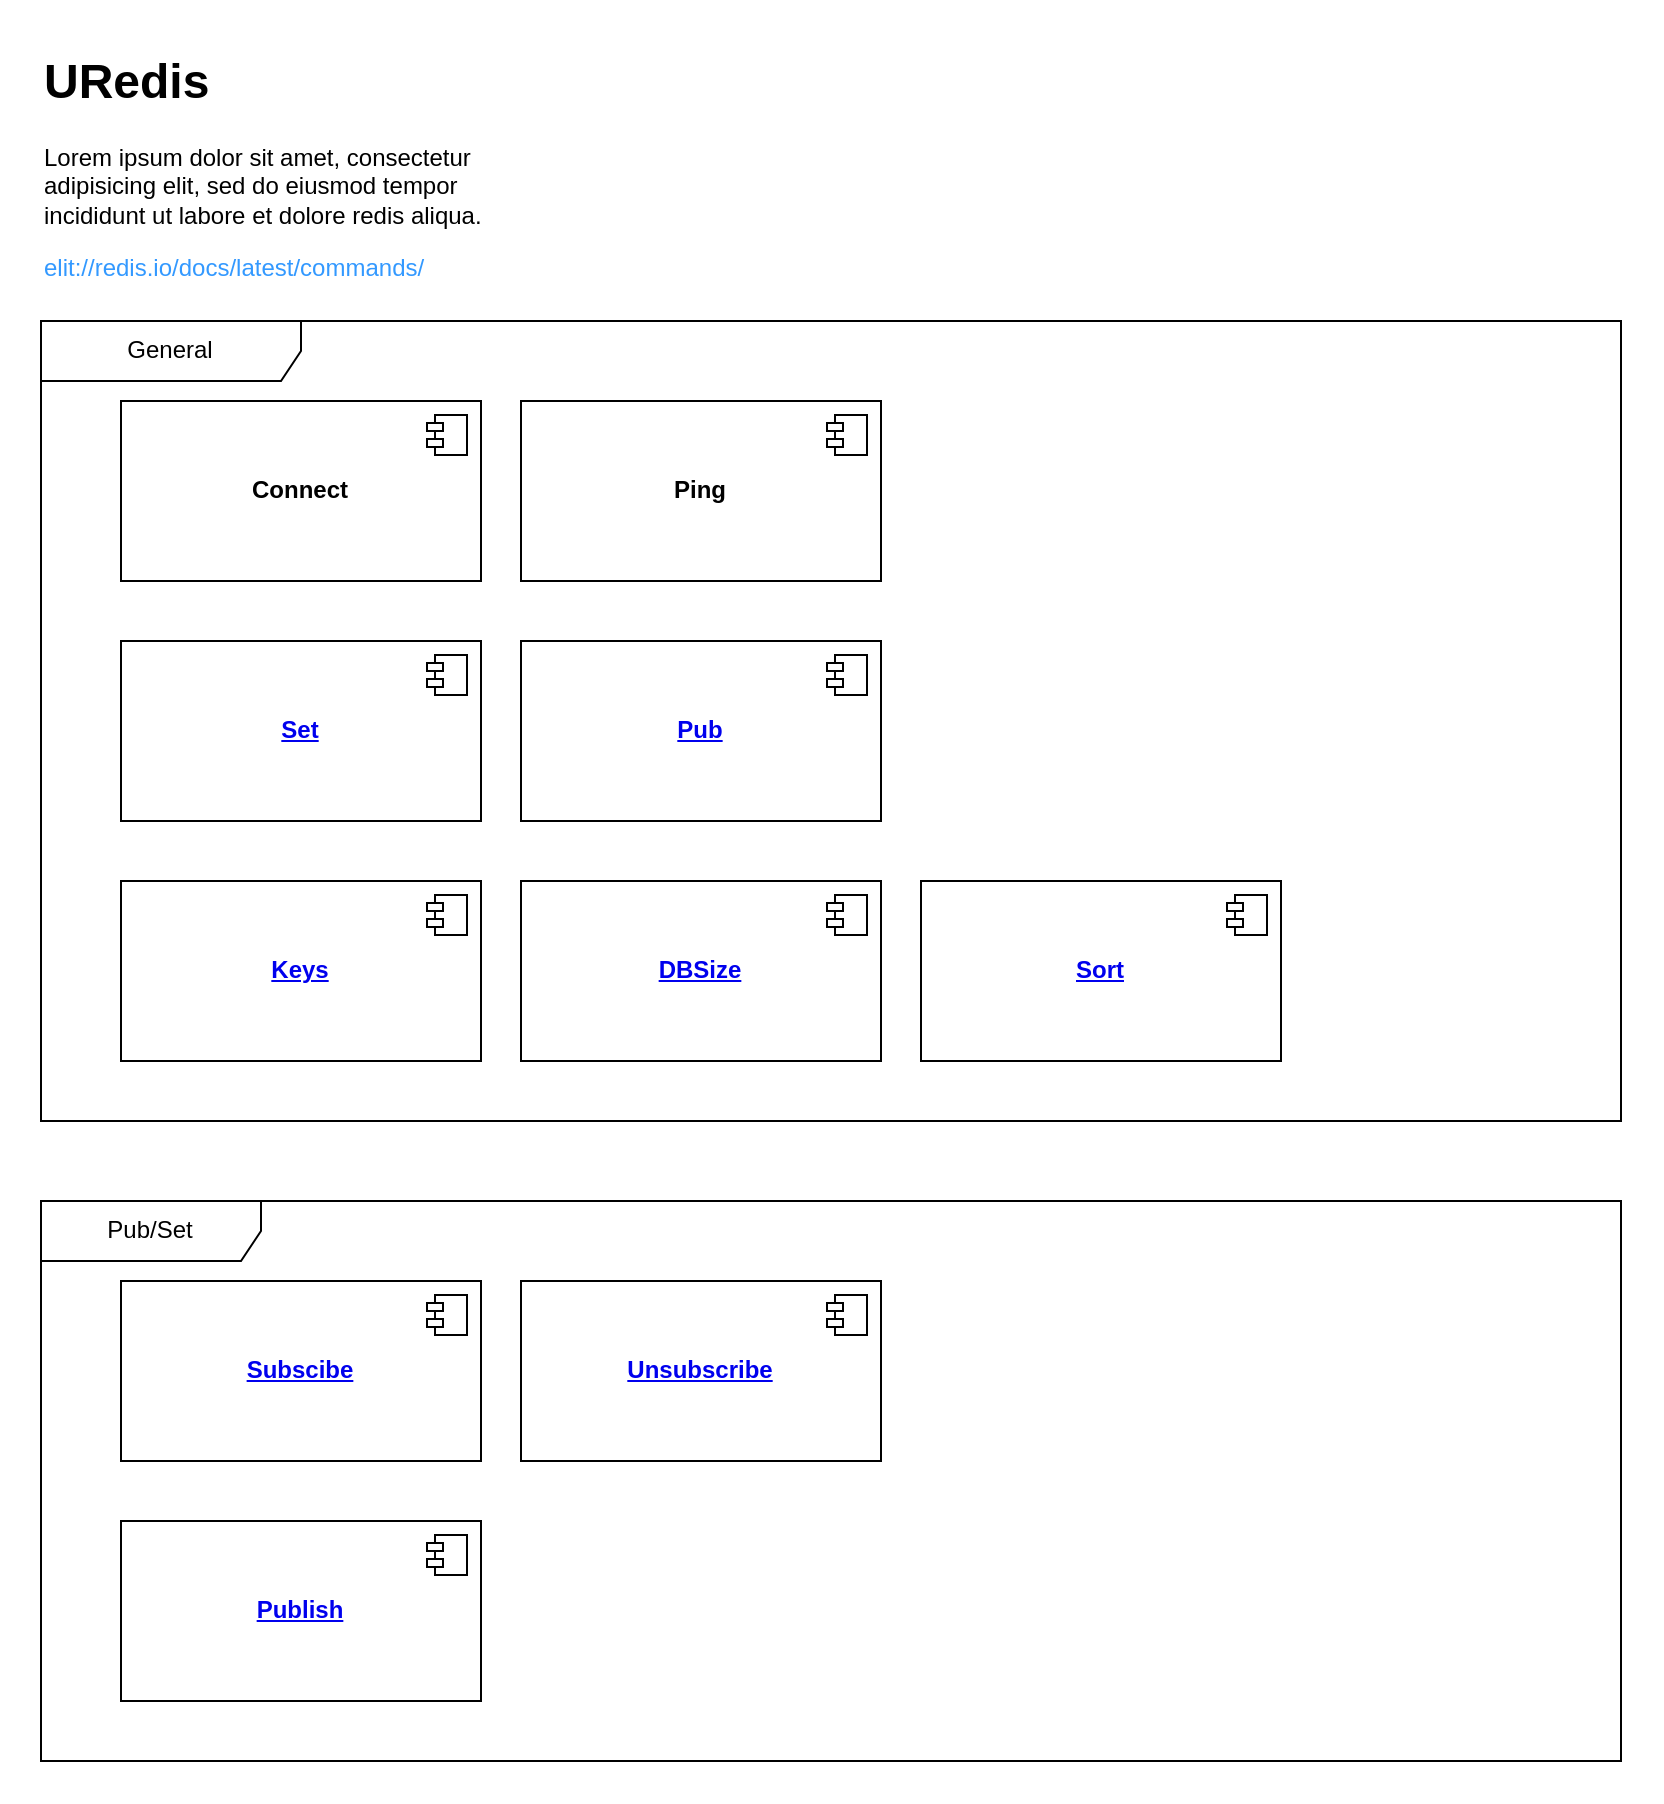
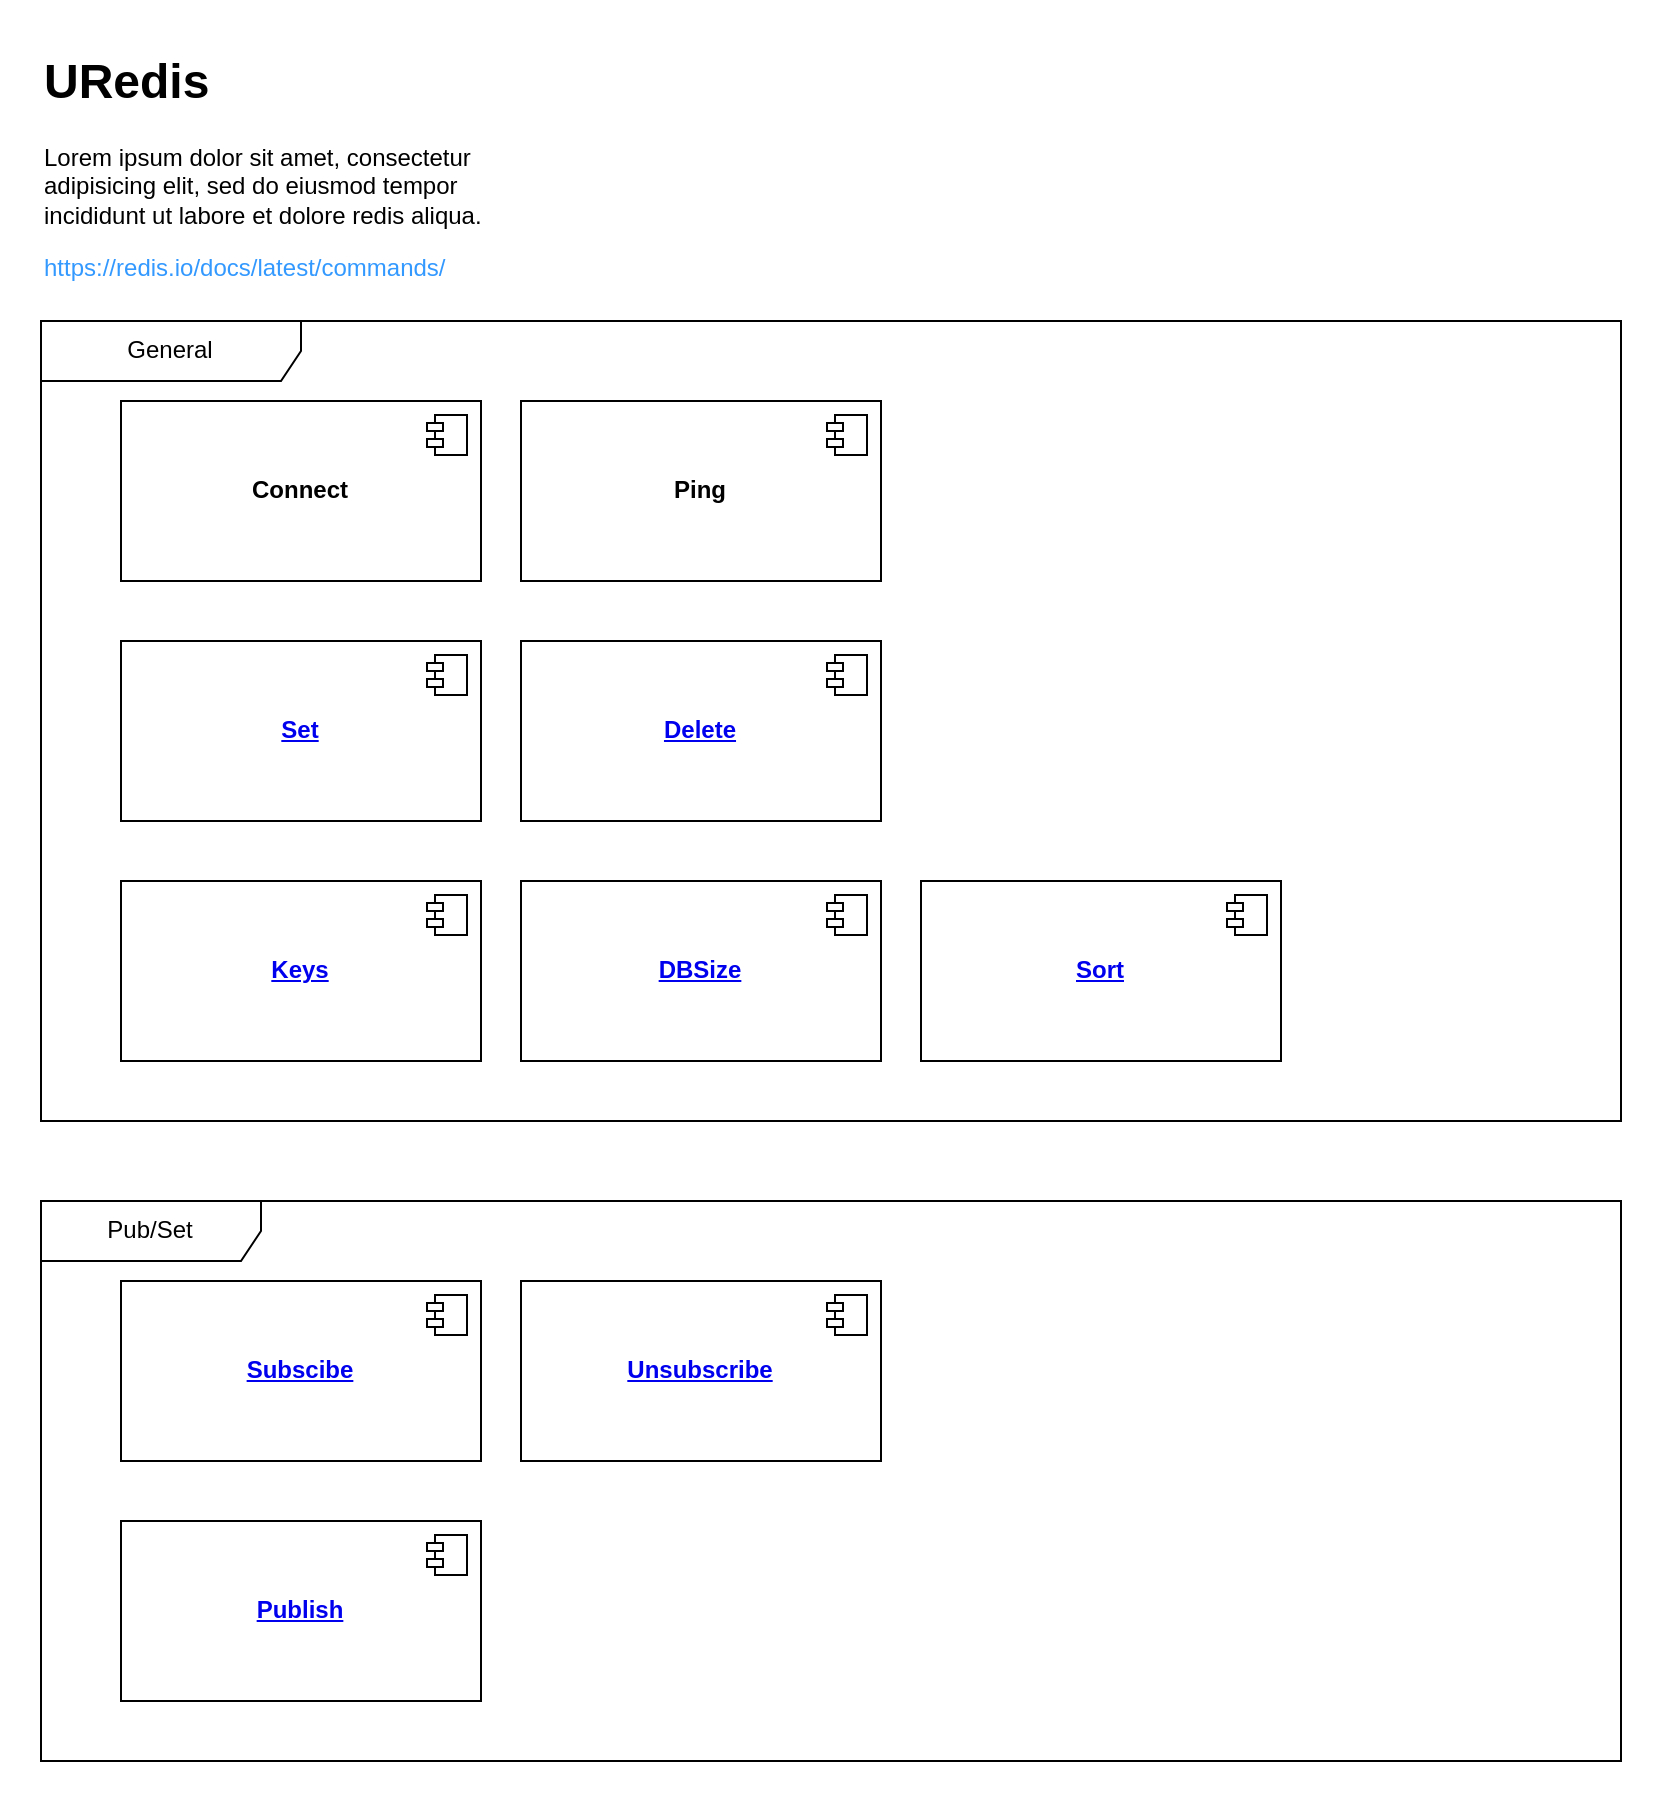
(272, 269) -> (273, 284)
(701, 731) -> (701, 731)
